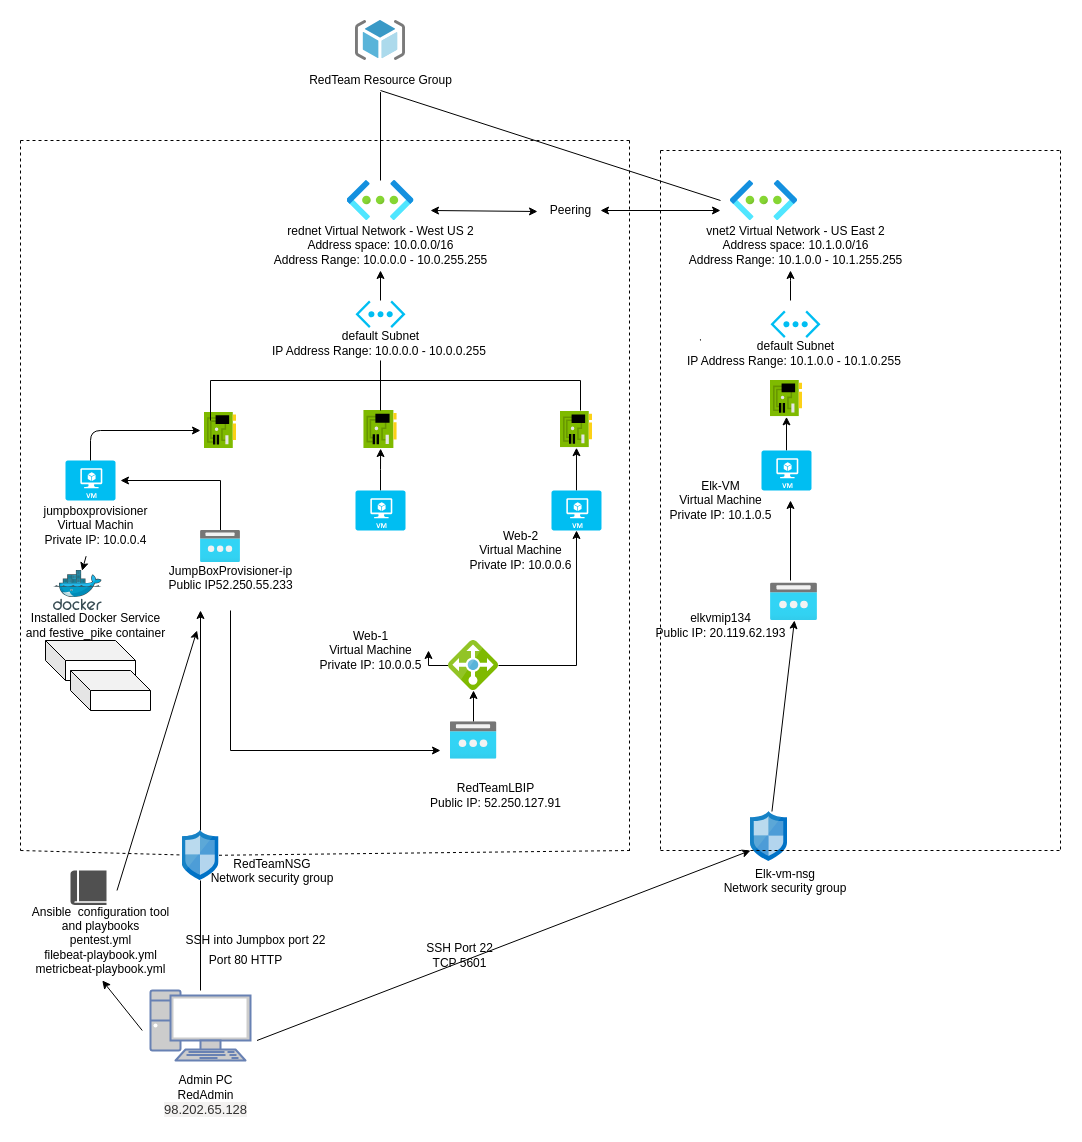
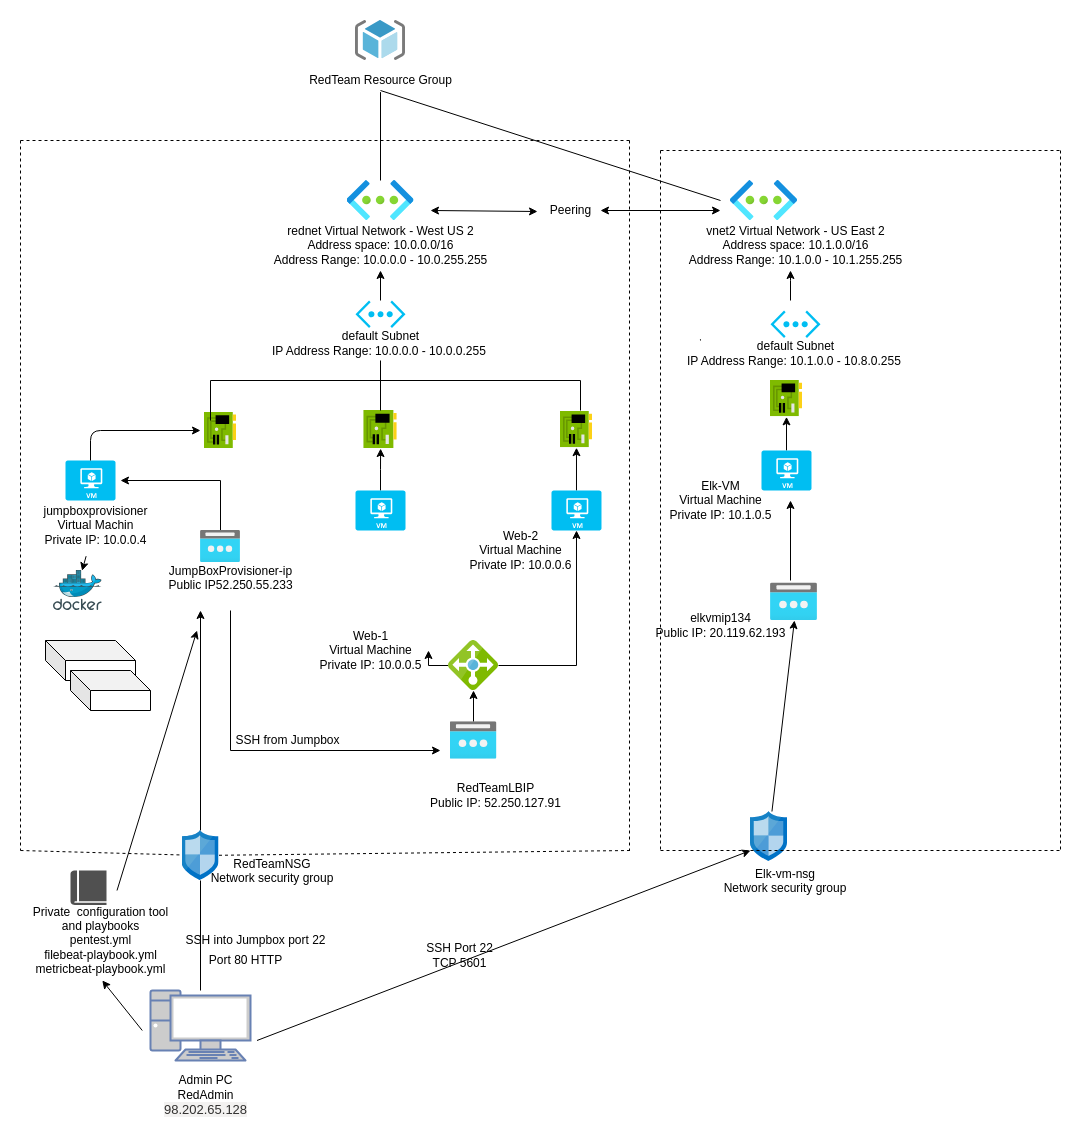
(796, 354) -> (796, 354)
(96, 626) -> none
none -> (287, 741)
(101, 941) -> (101, 941)
